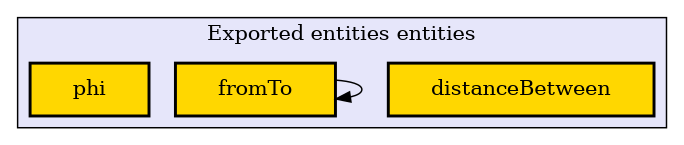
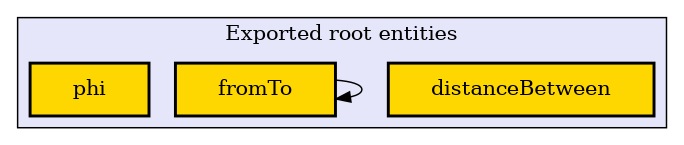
(342, 34) -> (342, 34)
